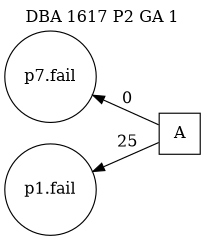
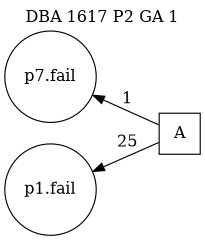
(128, 99) -> (128, 99)
